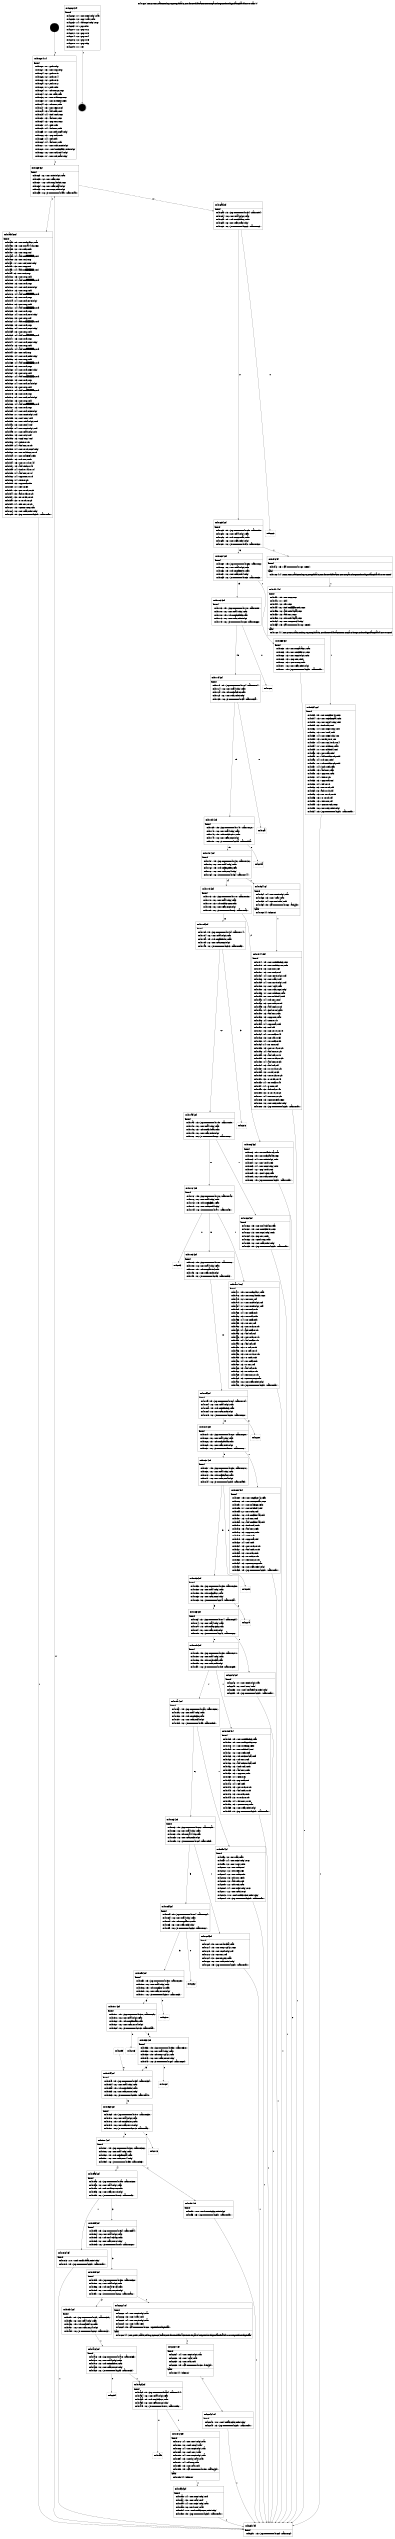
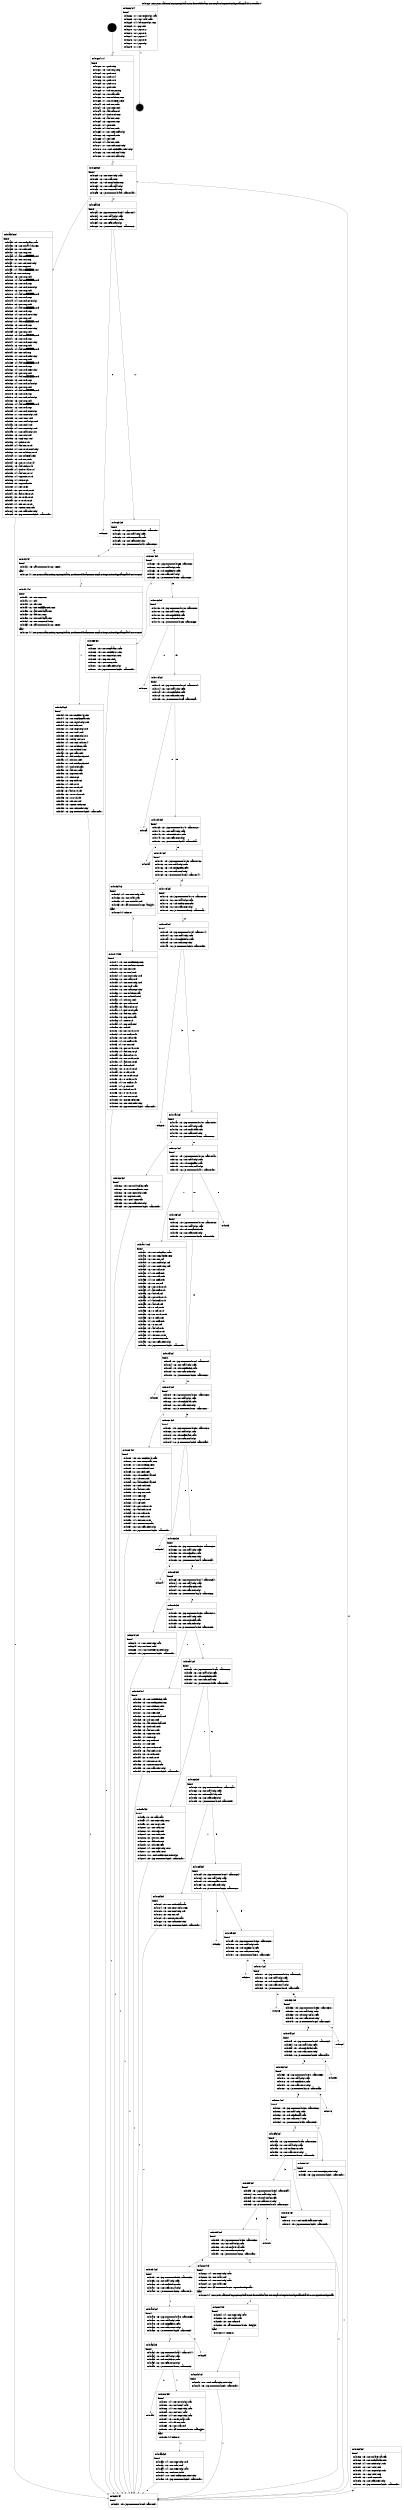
(251, 1027) -> none
(121, 2062) -> (327, 2066)
none -> (266, 2243)
